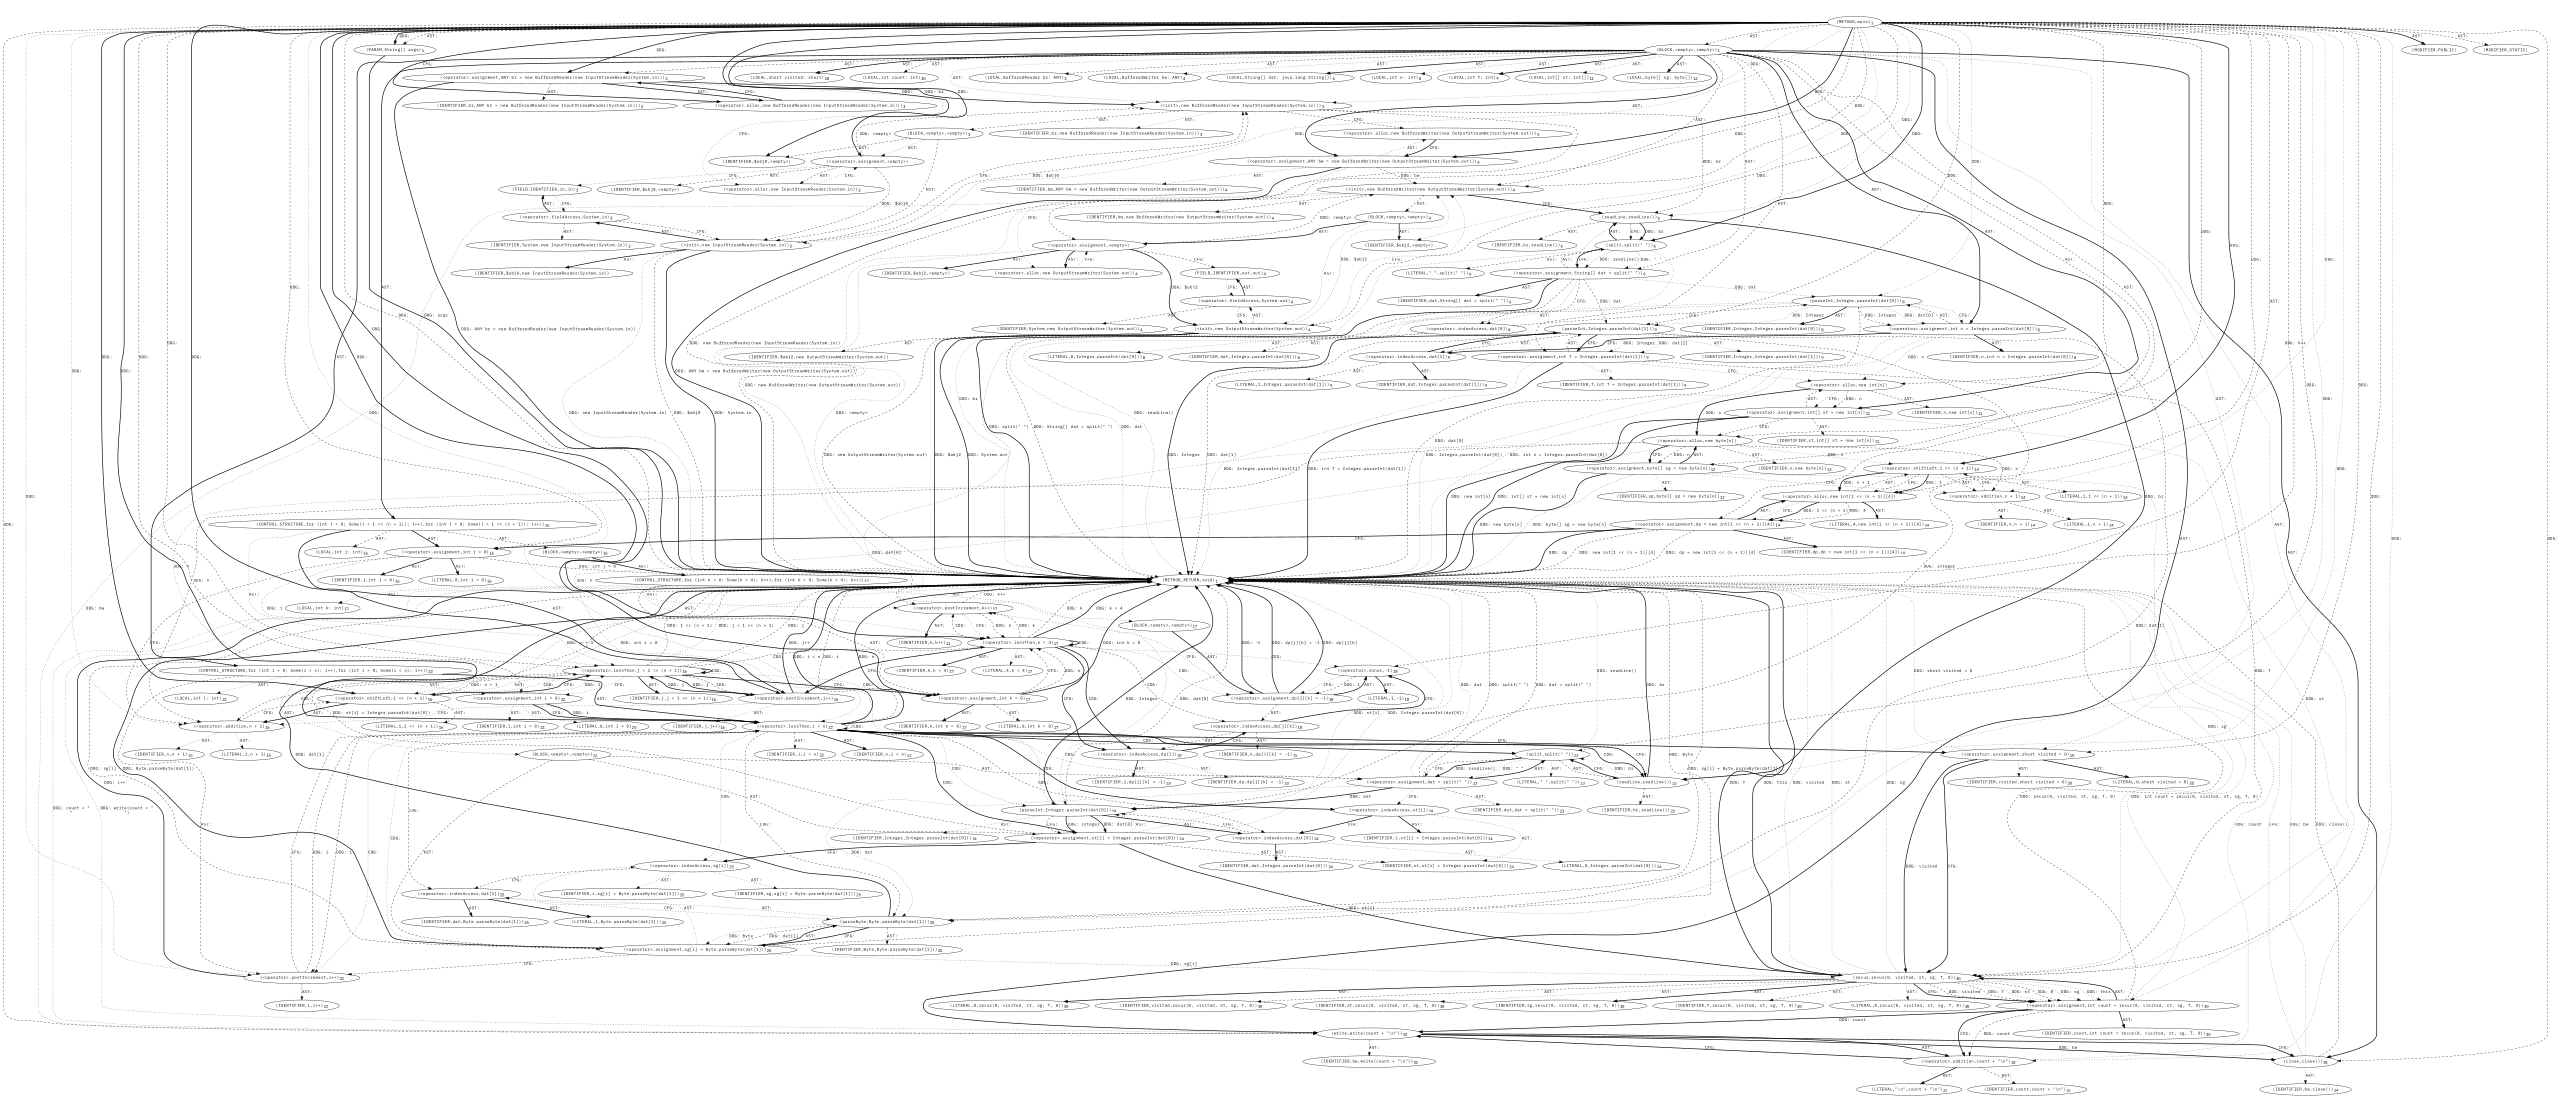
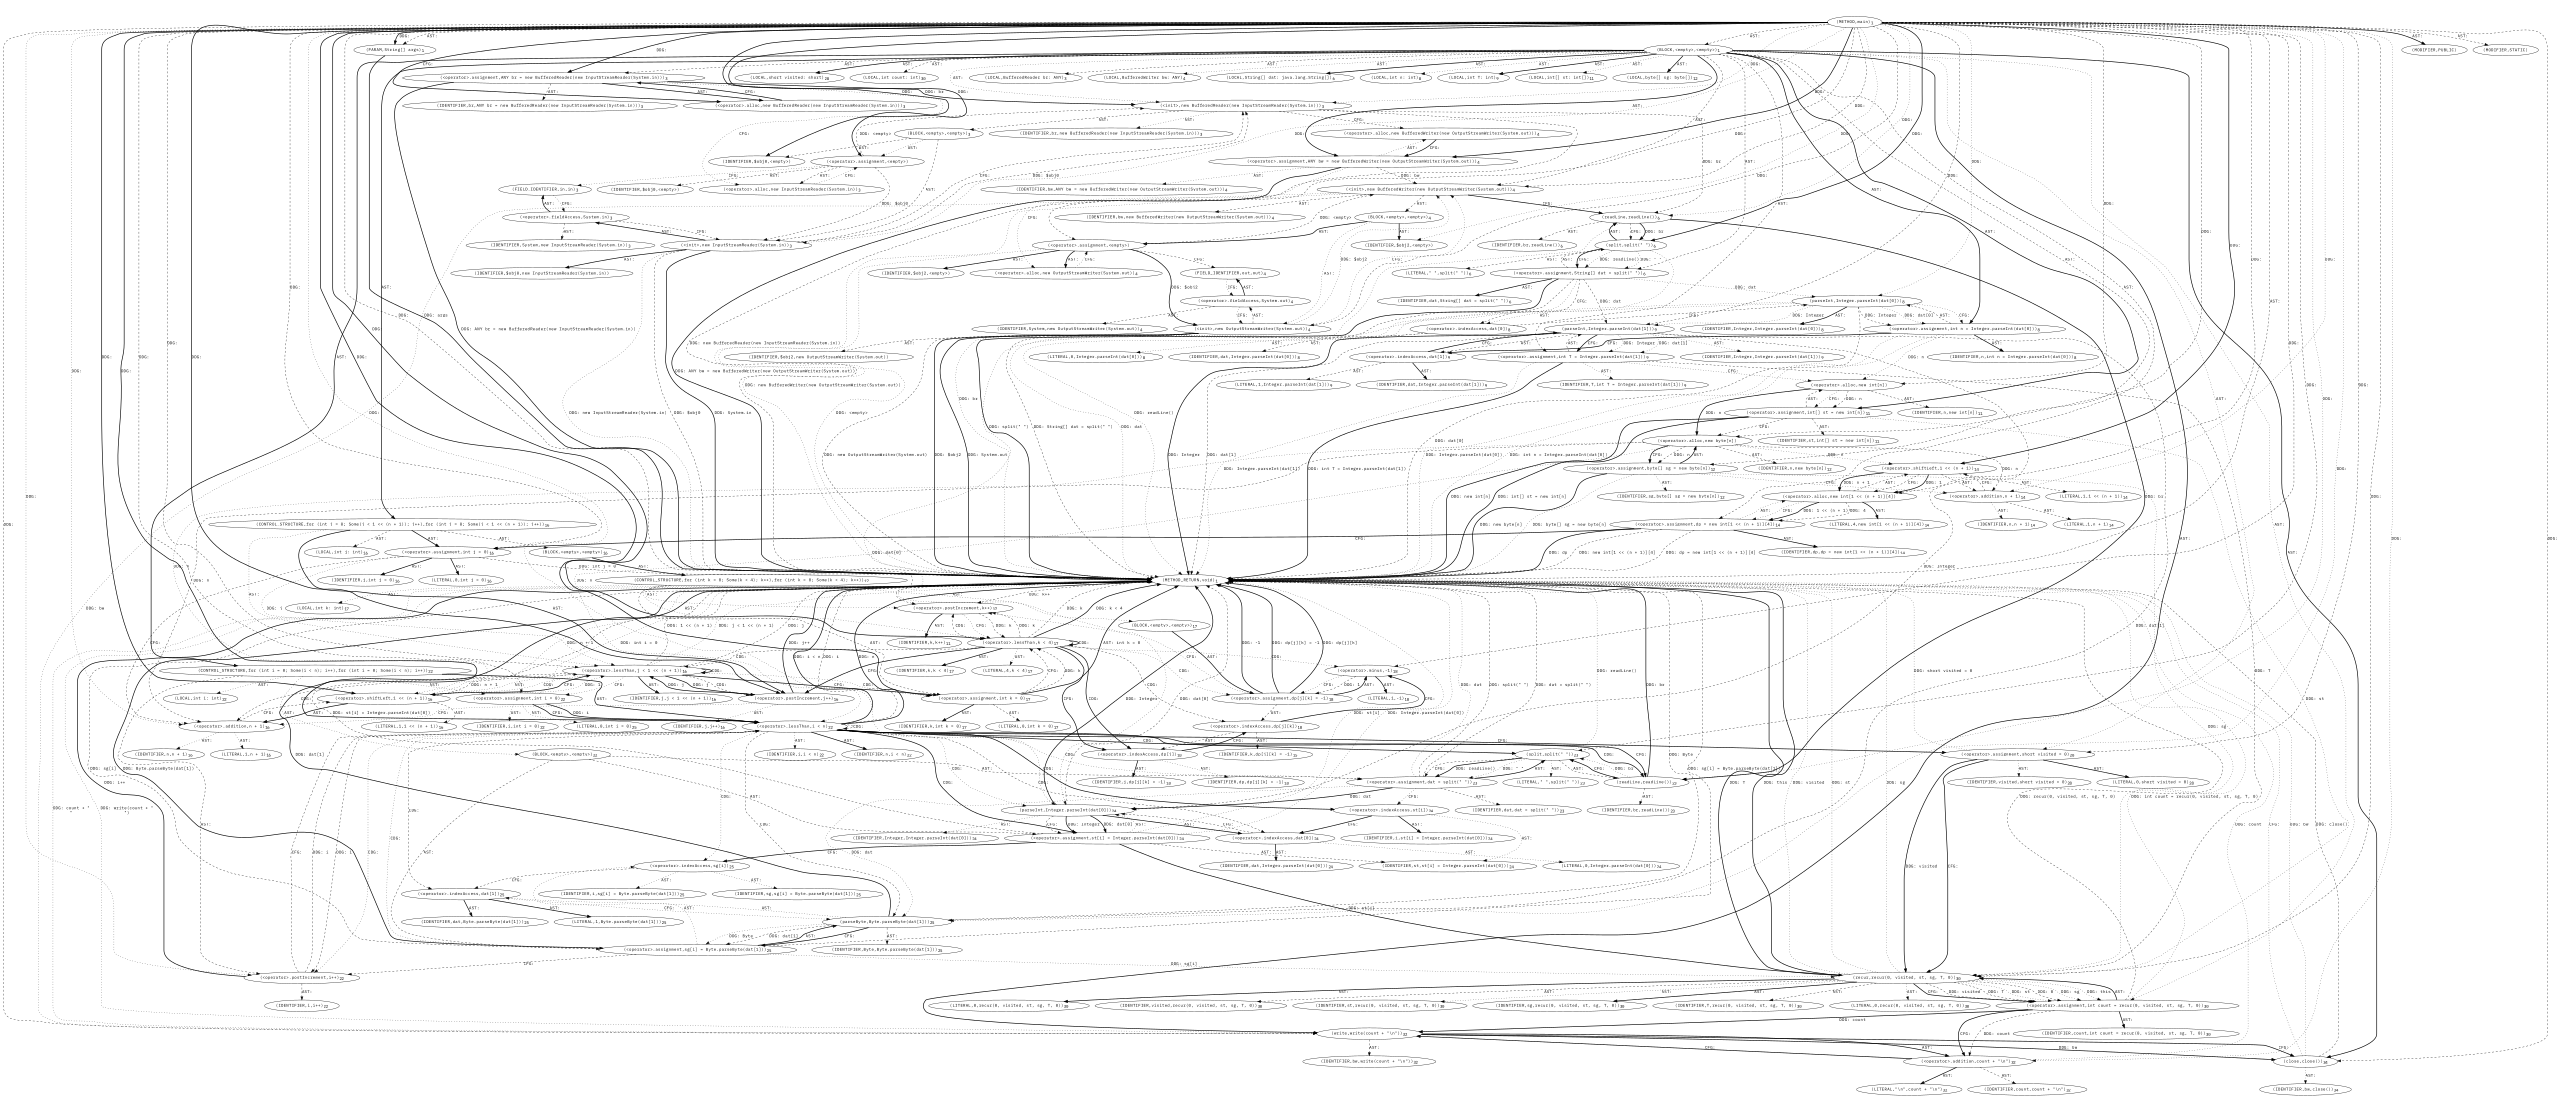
(2296, 343) -> (2296, 343)
(1759, 509) -> (1759, 509)
(1053, 584) -> (1061, 588)
(1122, 643) -> (1122, 643)
(789, 653) -> (865, 649)
(795, 739) -> (795, 739)
